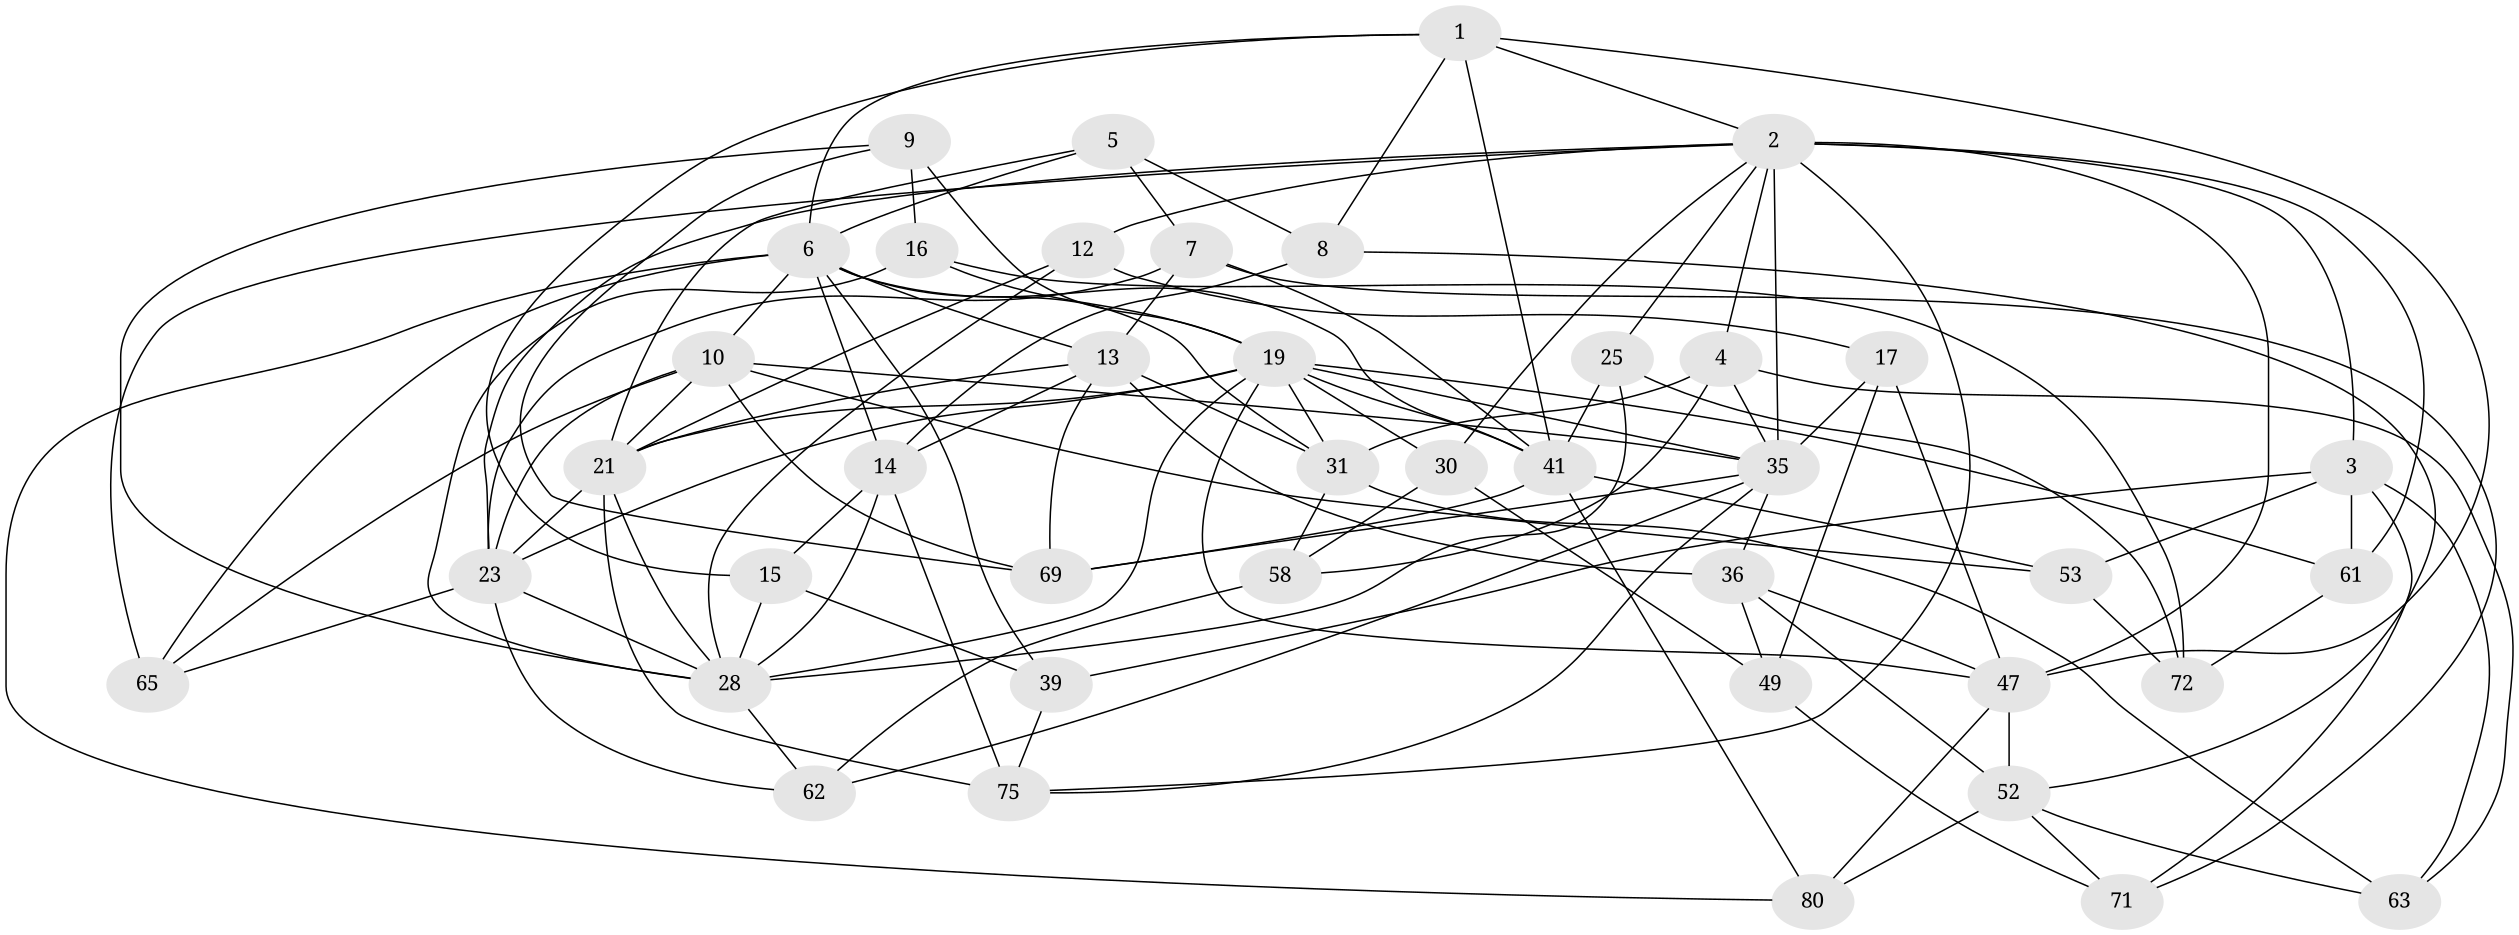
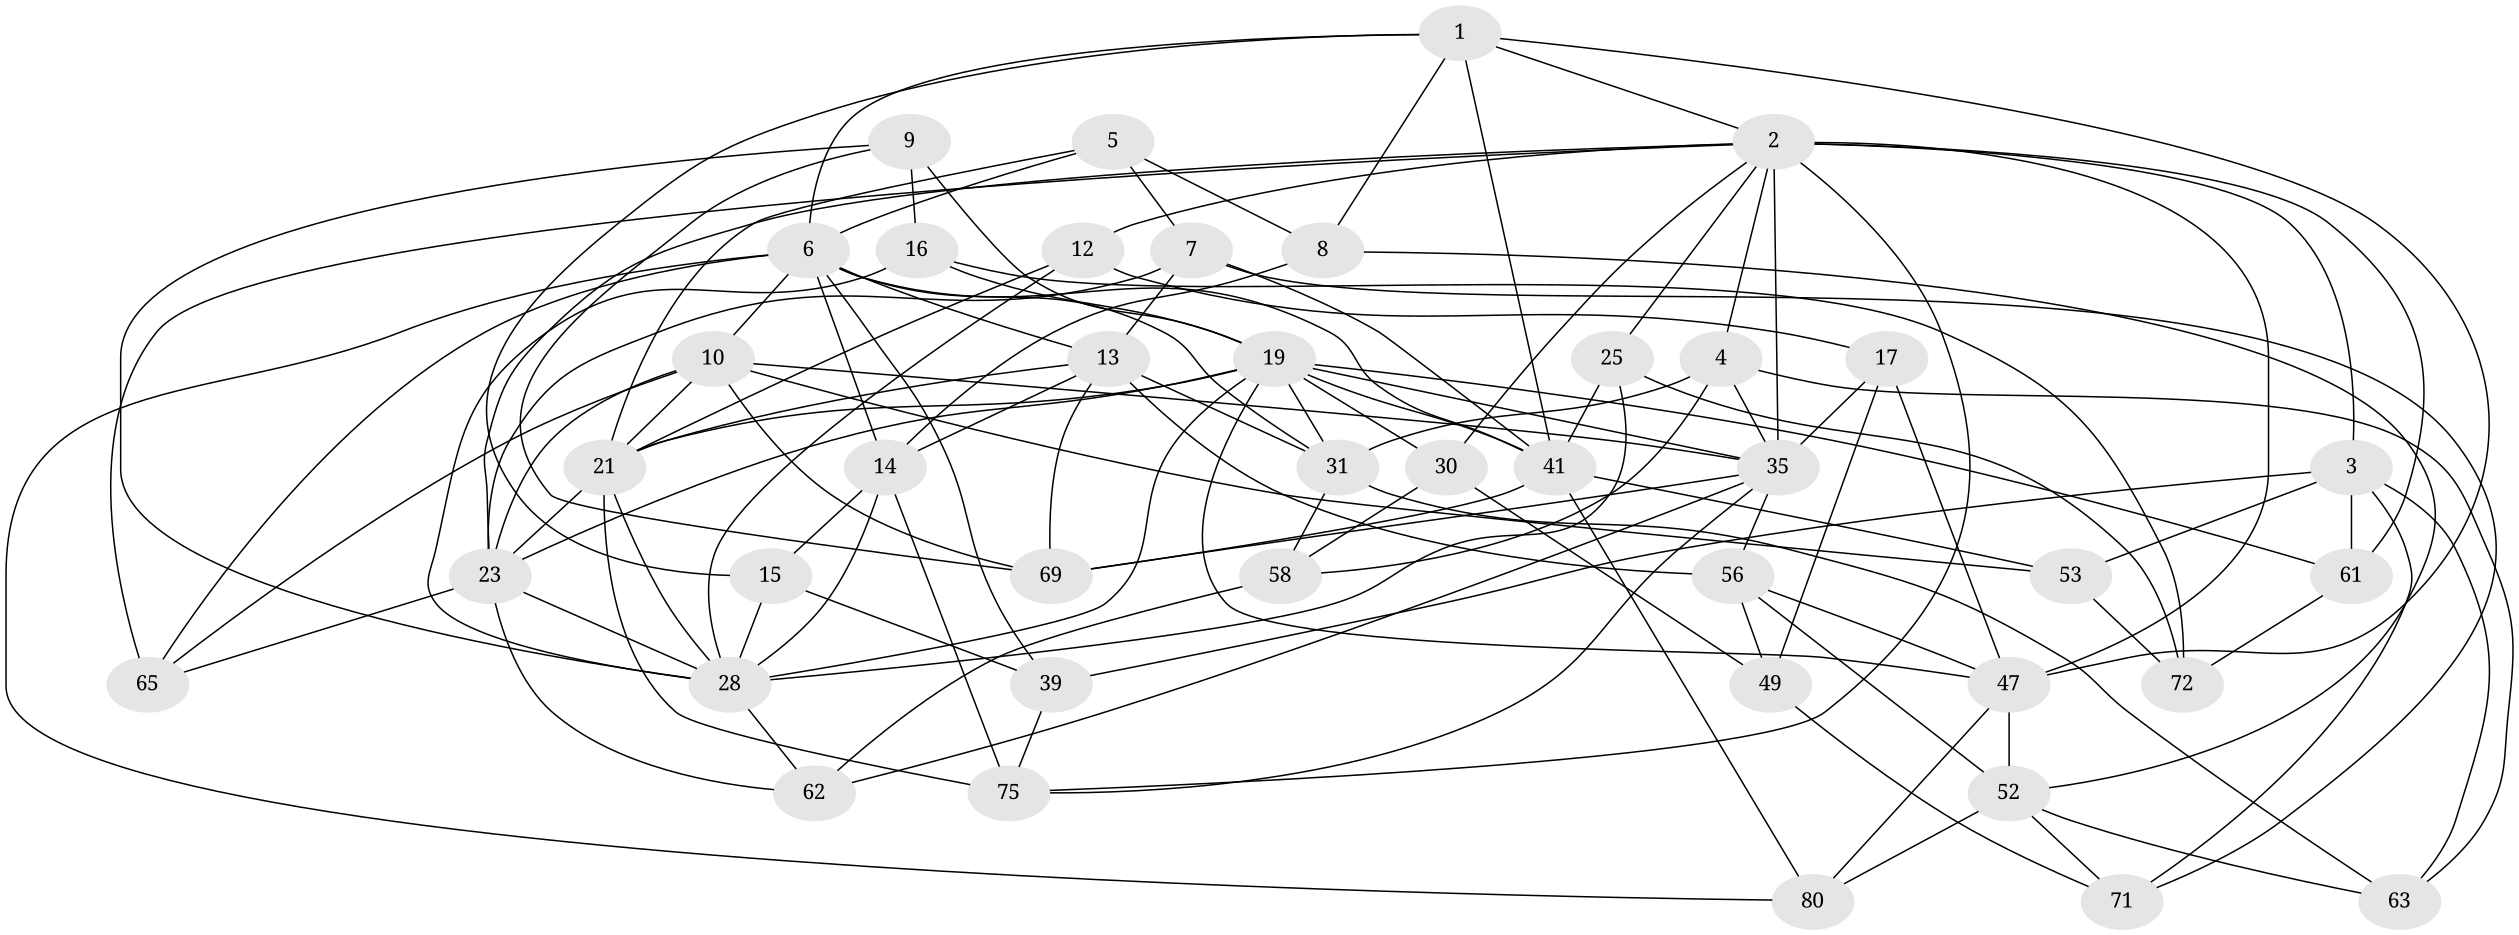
(1733, 576) -> (1733, 576)
